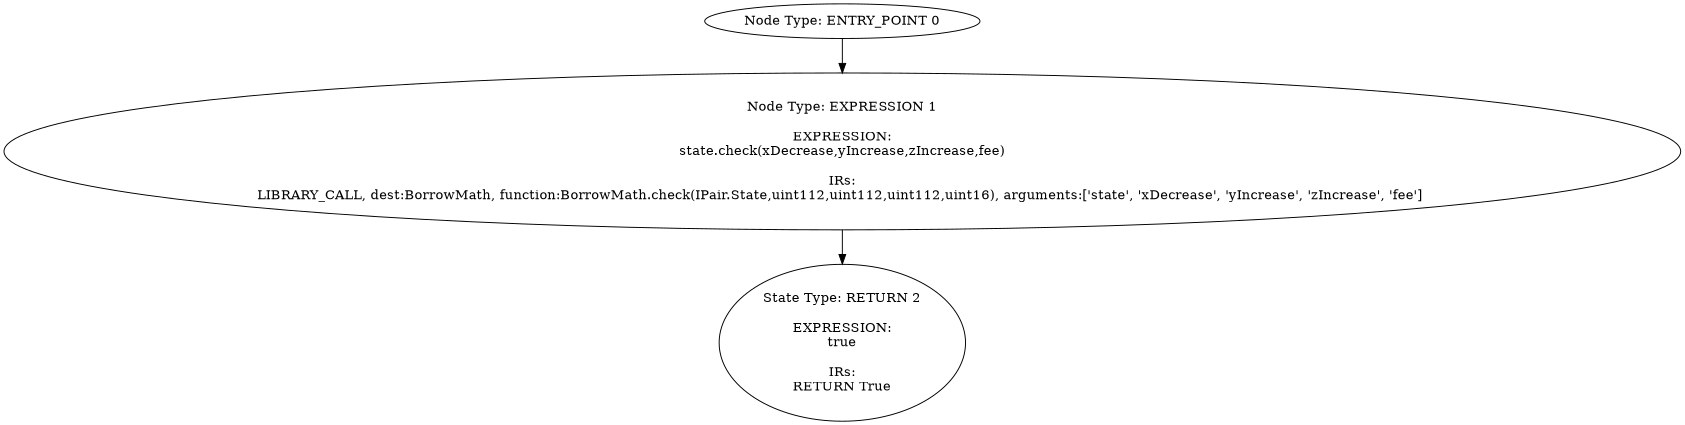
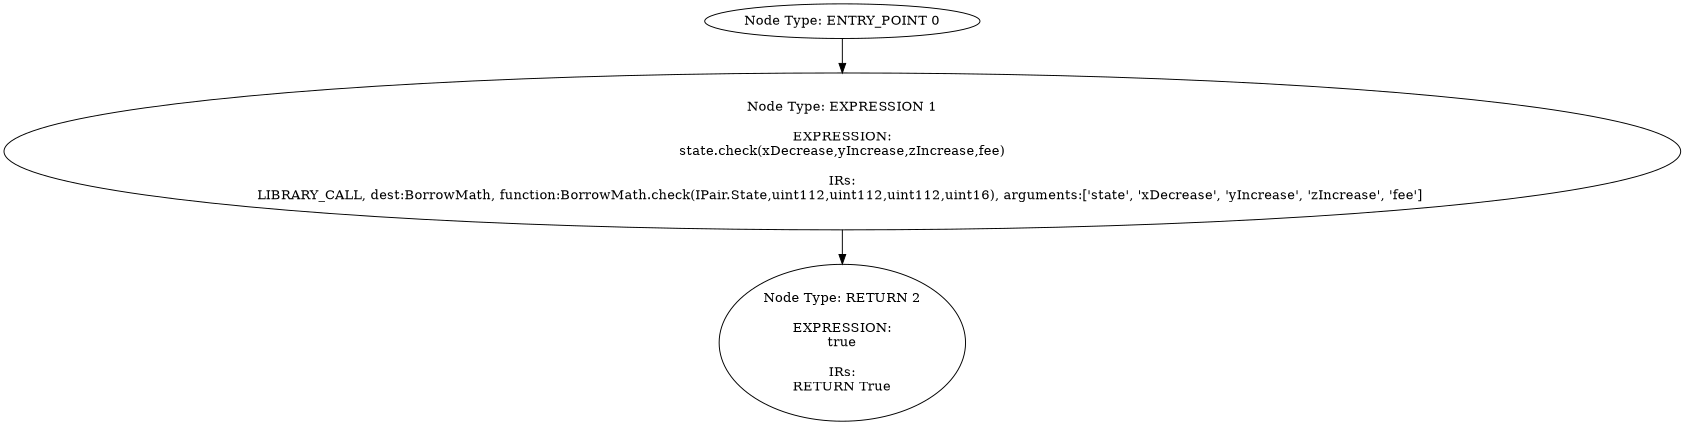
(842, 343) -> (842, 343)
